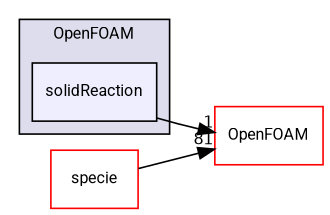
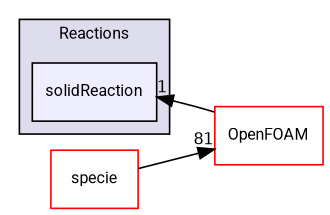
(94, 35) -> (94, 35)
(180, 124) -> (194, 106)
